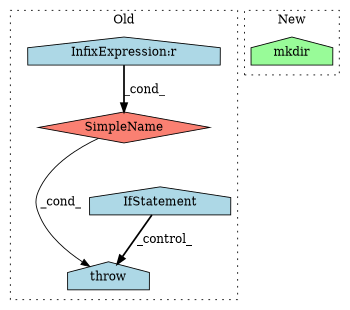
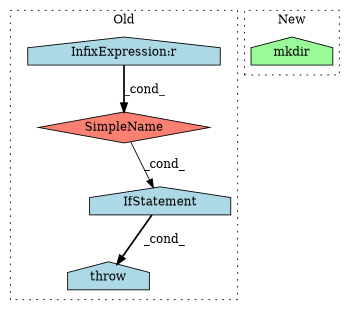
(37, 195) -> (140, 161)
(164, 240) -> (164, 240)
